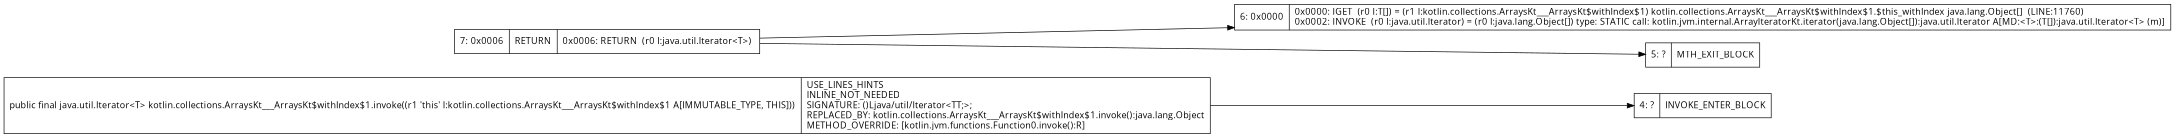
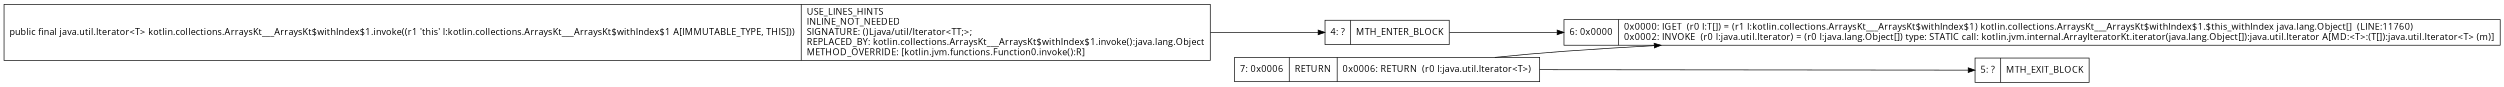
none -> (1503, 32)
(1716, 105) -> (1400, 32)
